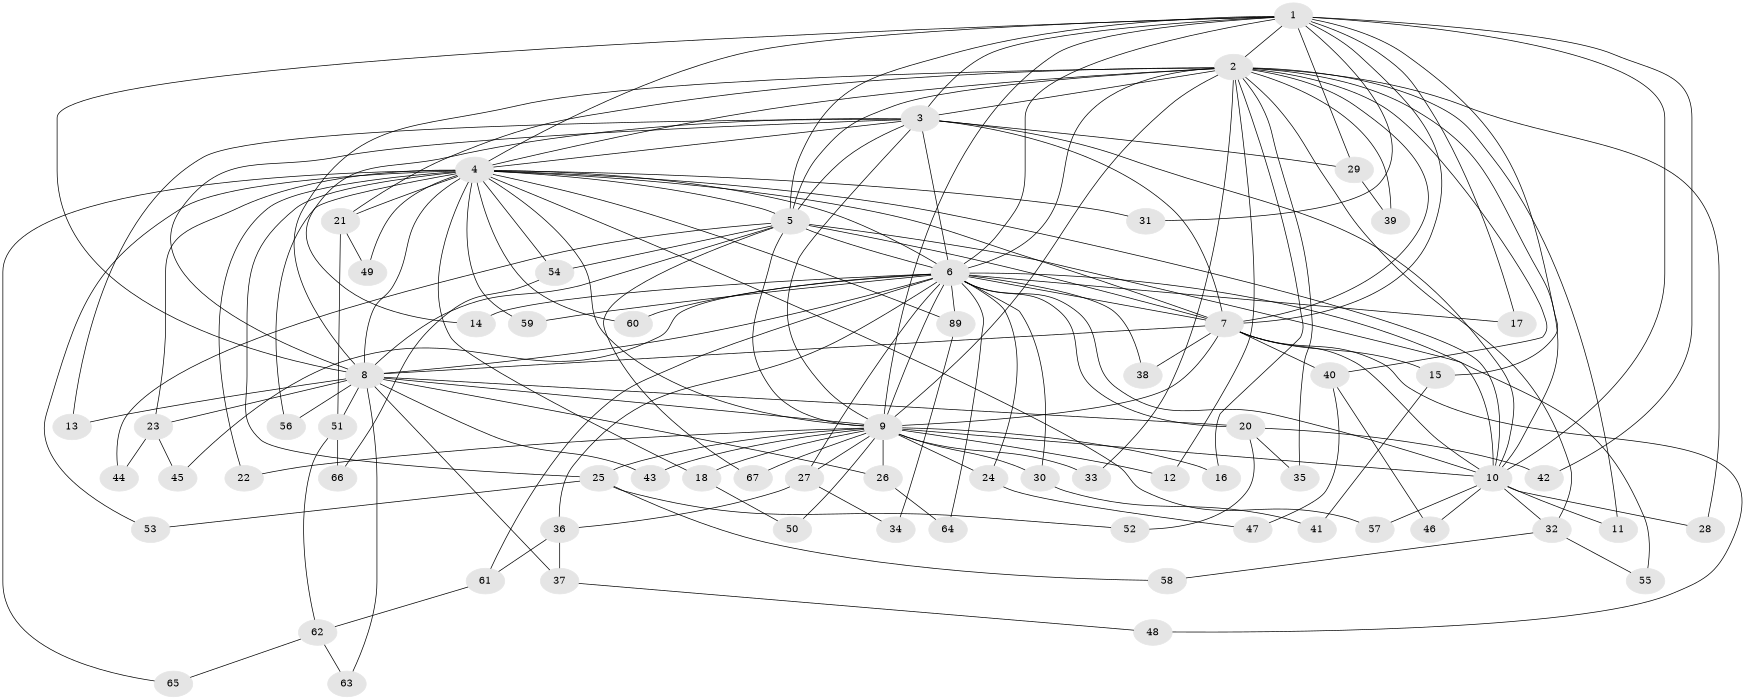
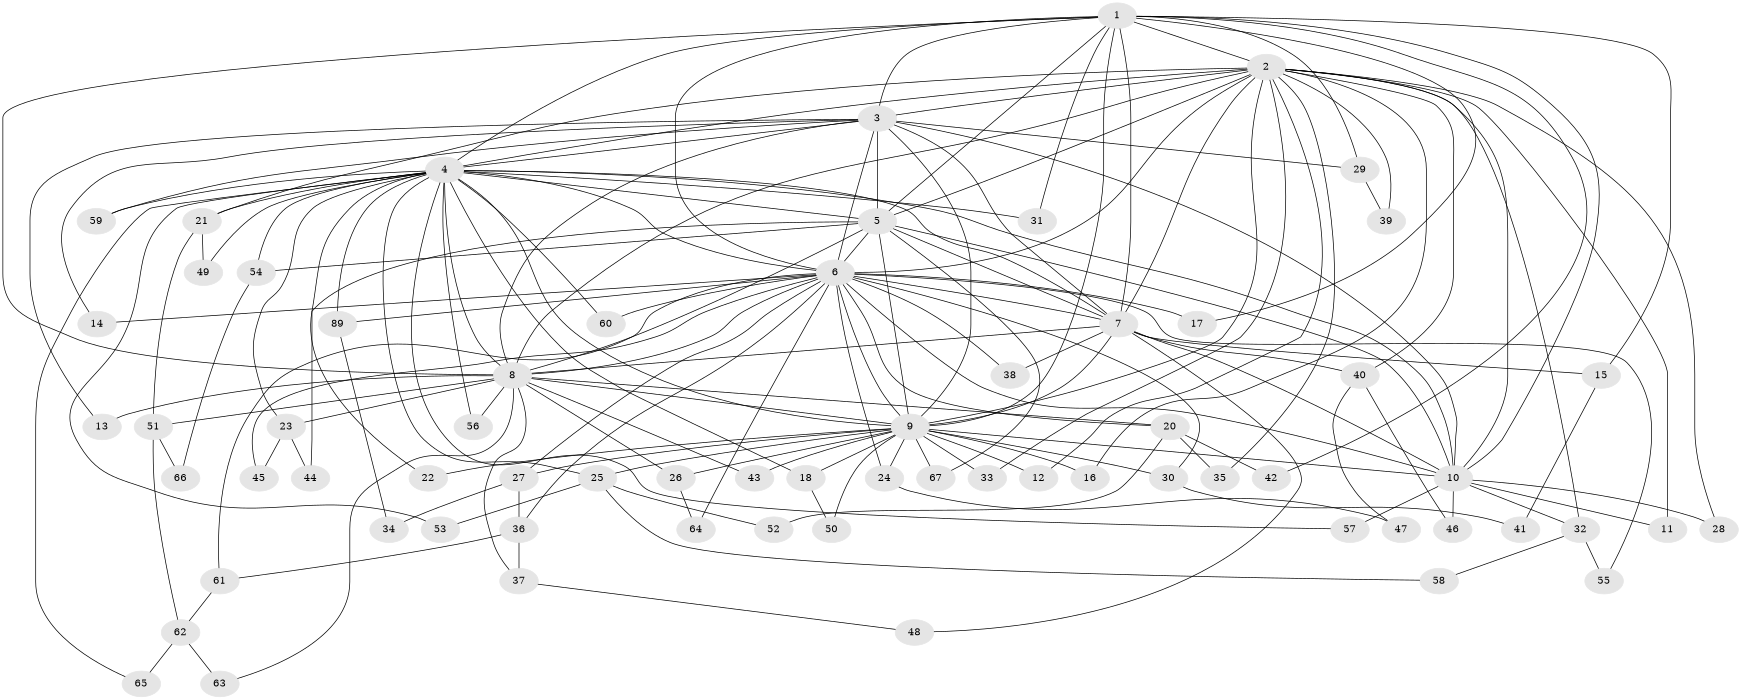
(681, 302) -> (482, 150)
